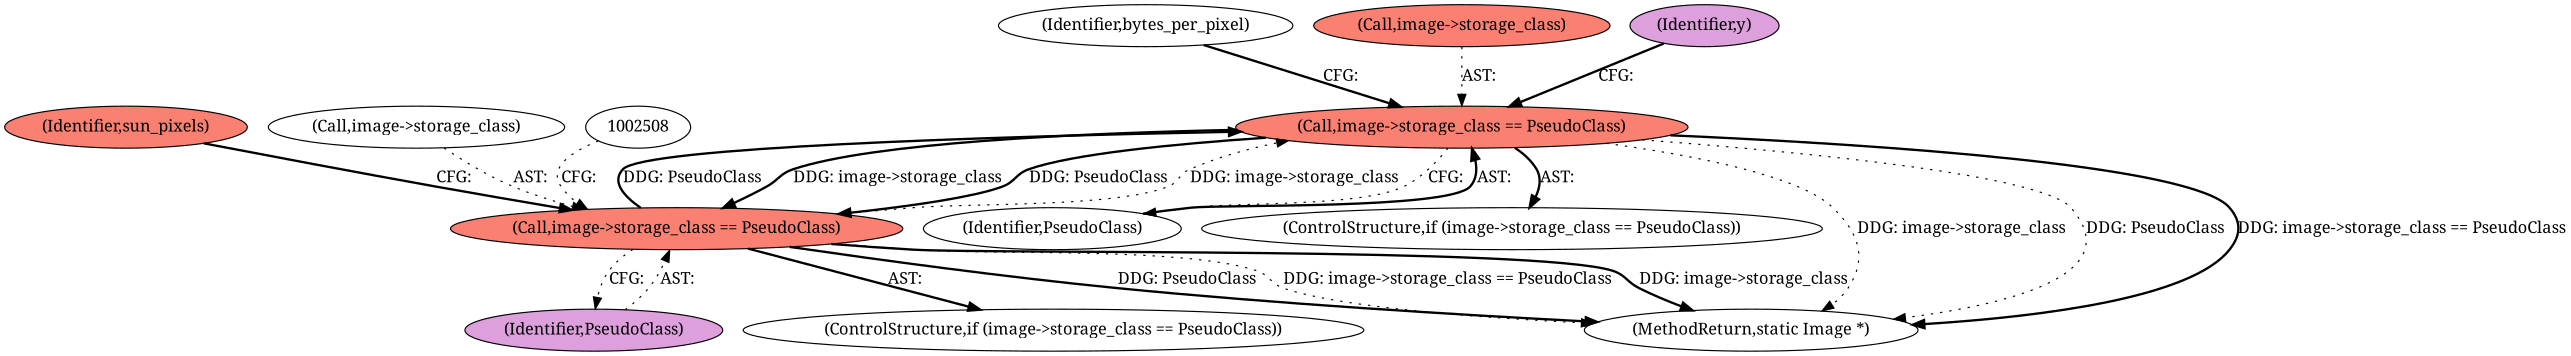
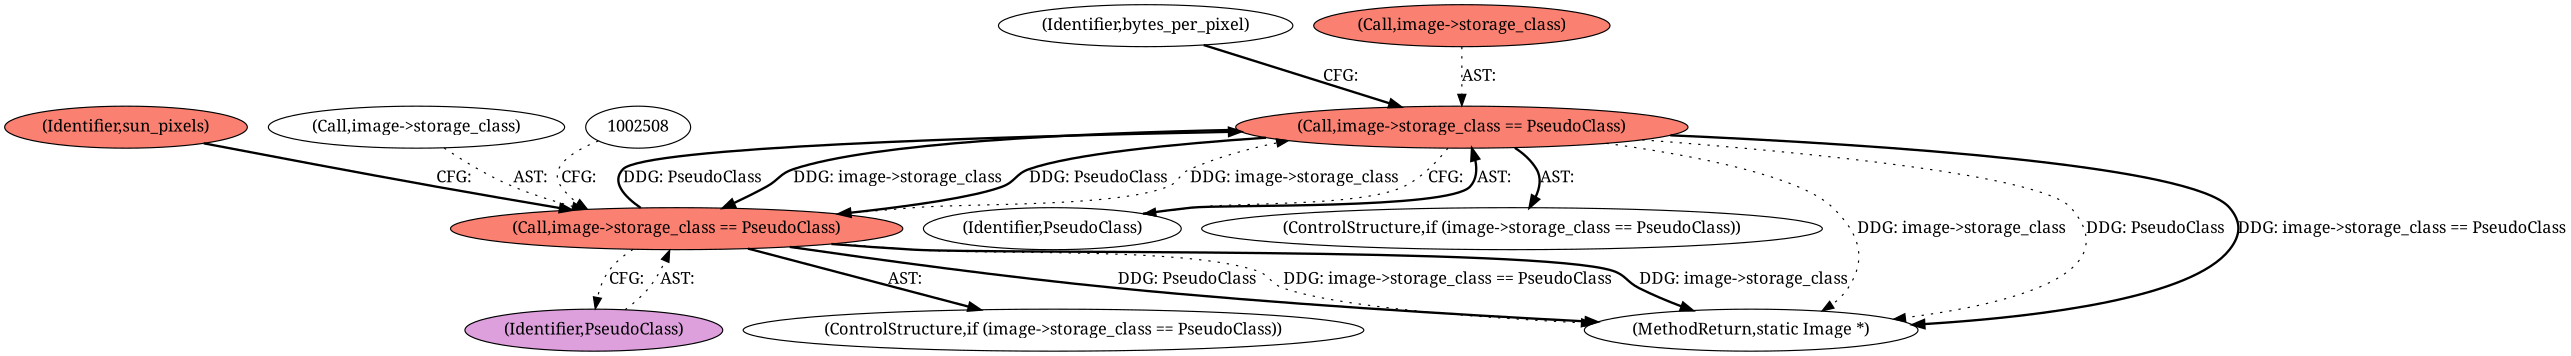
(1704, 26) -> none
